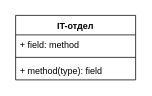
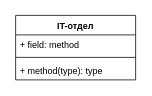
(67, 71) -> (66, 71)
